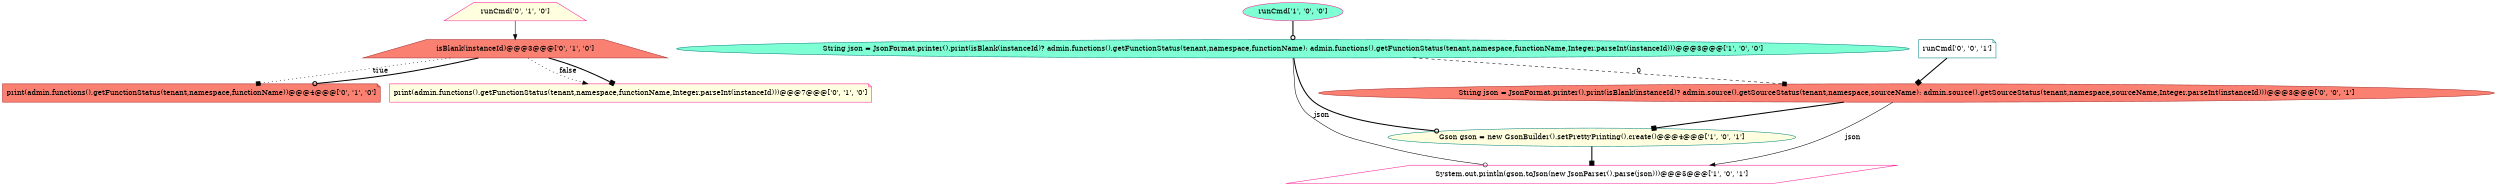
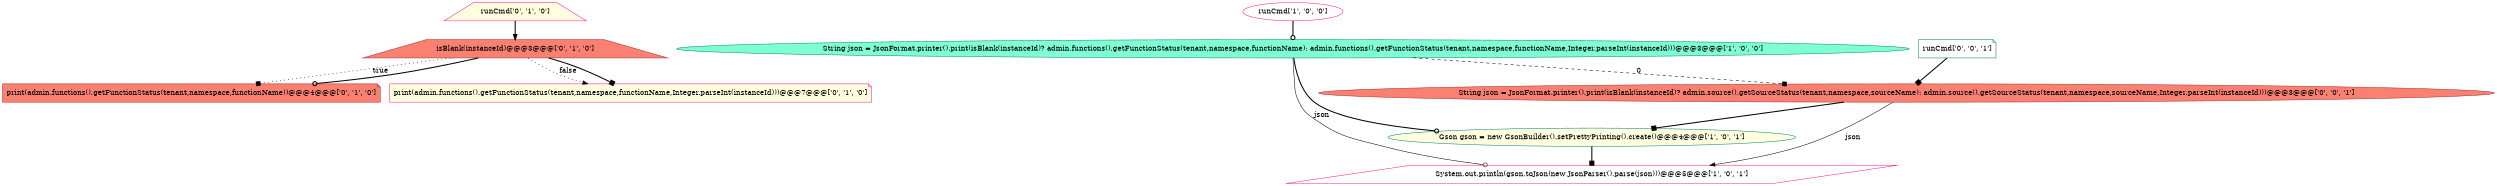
(1293, 12) -> (1293, 12)
(515, 28) -> (515, 28)
